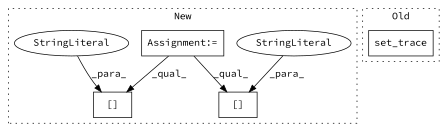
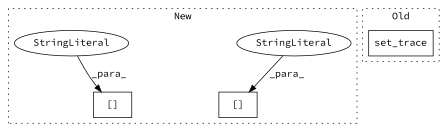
(183, 43) -> none
